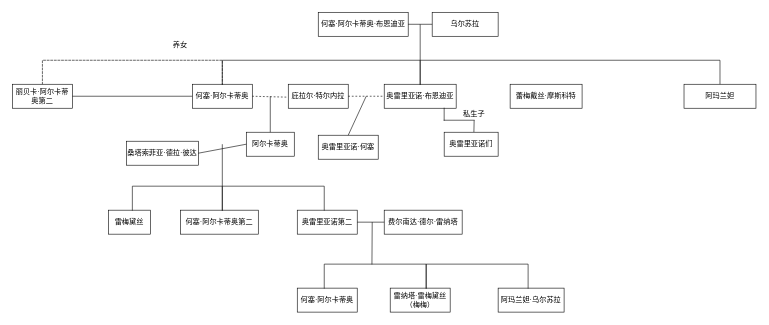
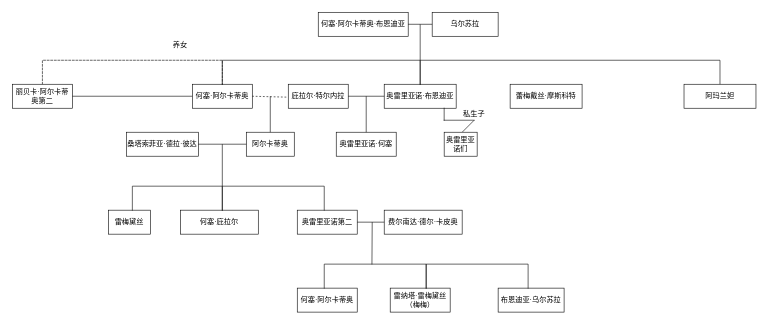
(364, 96) -> (364, 96)
(471, 144) -> (461, 144)
(348, 147) -> (366, 144)
(162, 153) -> (162, 144)
(219, 222) -> (219, 222)
(423, 222) -> (423, 222)
(531, 300) -> (531, 300)
